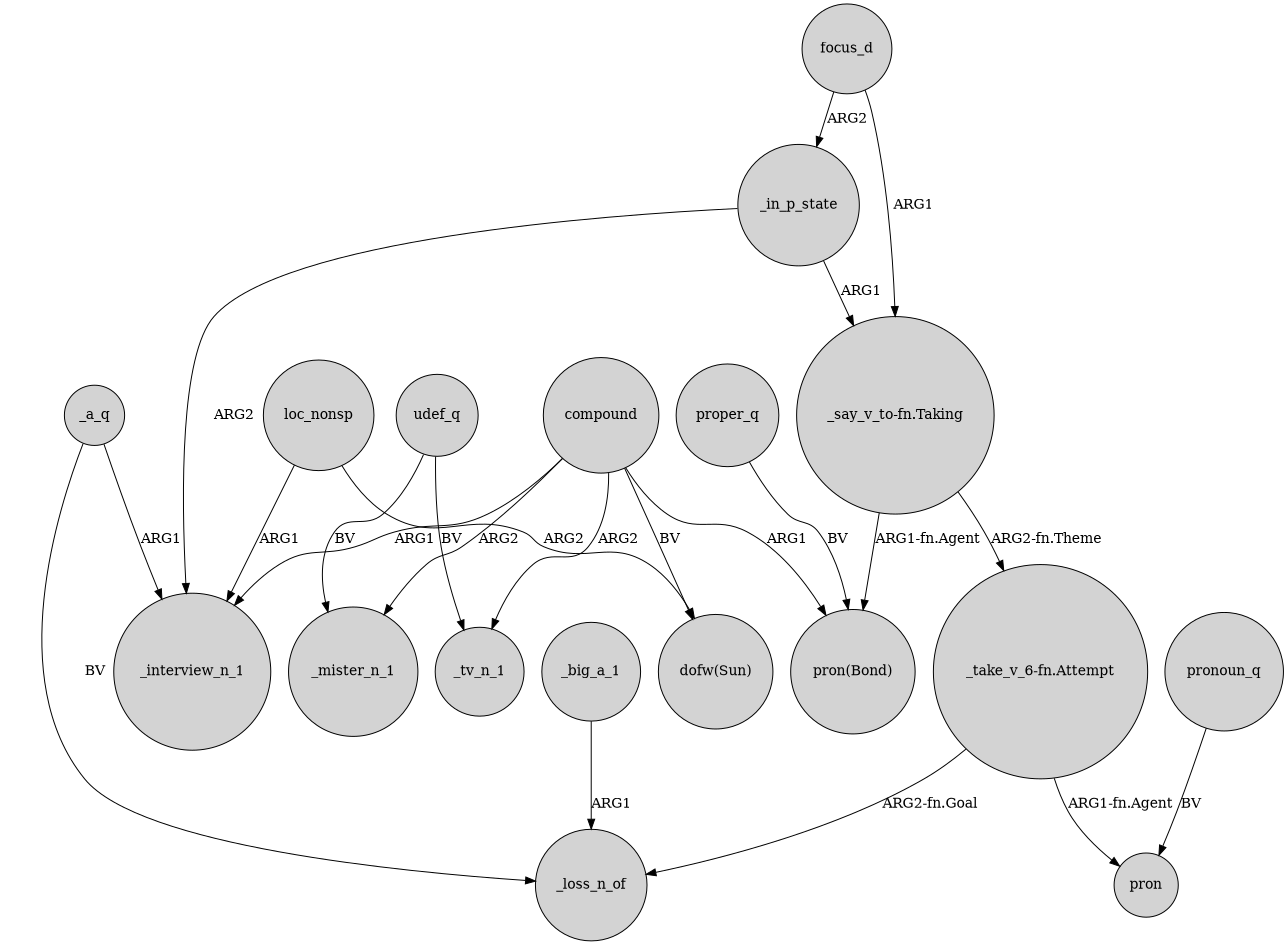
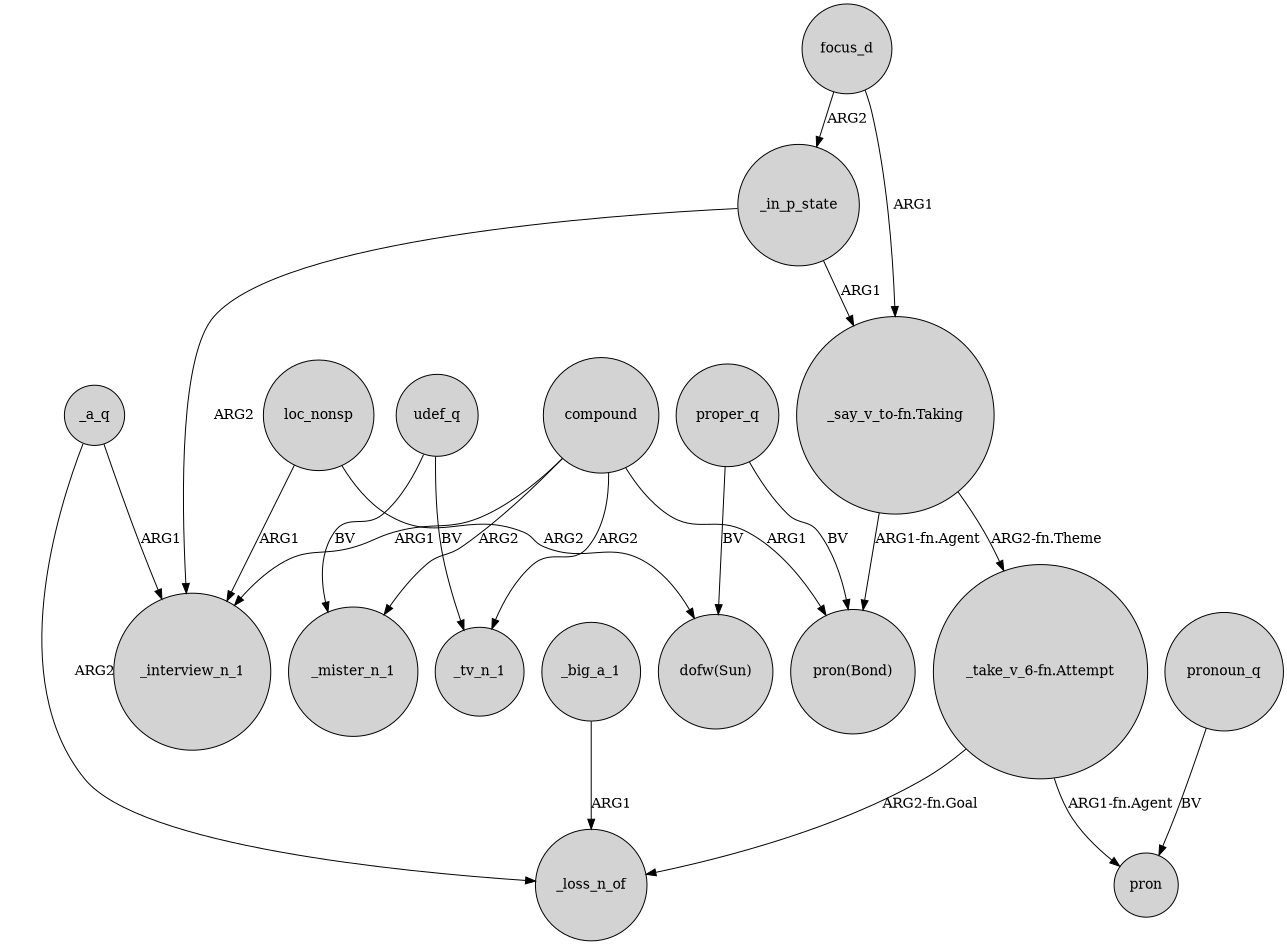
(657, 539) -> (722, 536)
(95, 672) -> (95, 672)
